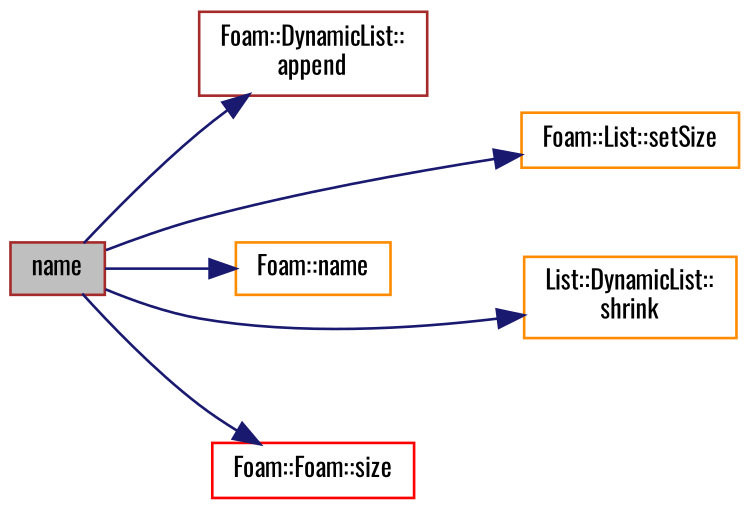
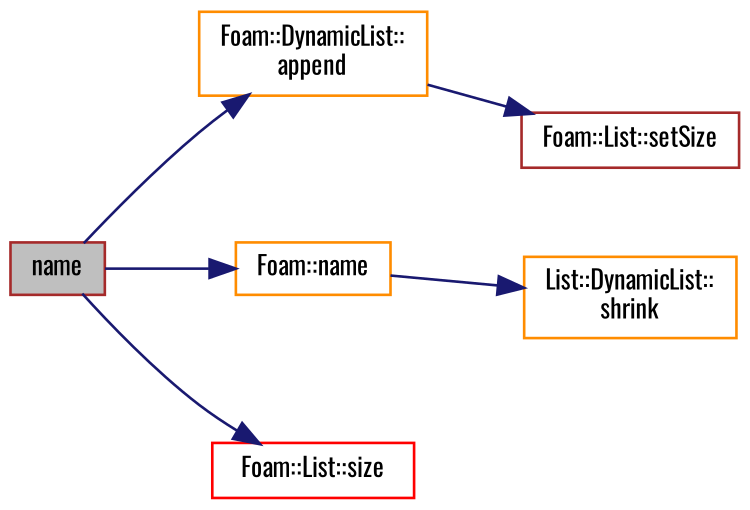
(313, 54) -> (313, 54)
(630, 140) -> (630, 140)
(298, 195) -> (467, 96)
(299, 328) -> (444, 281)
(313, 470) -> (313, 470)
